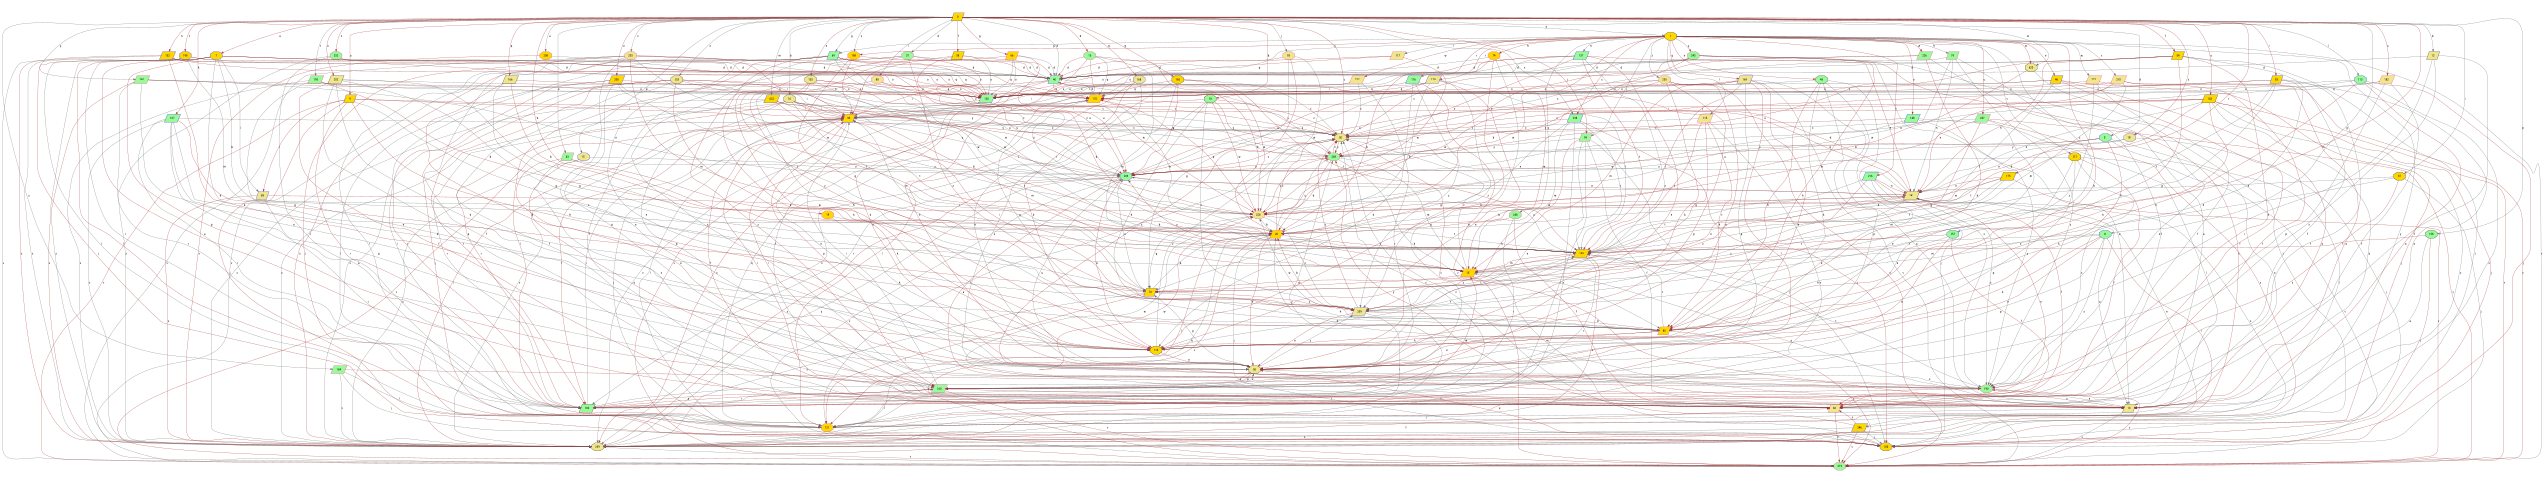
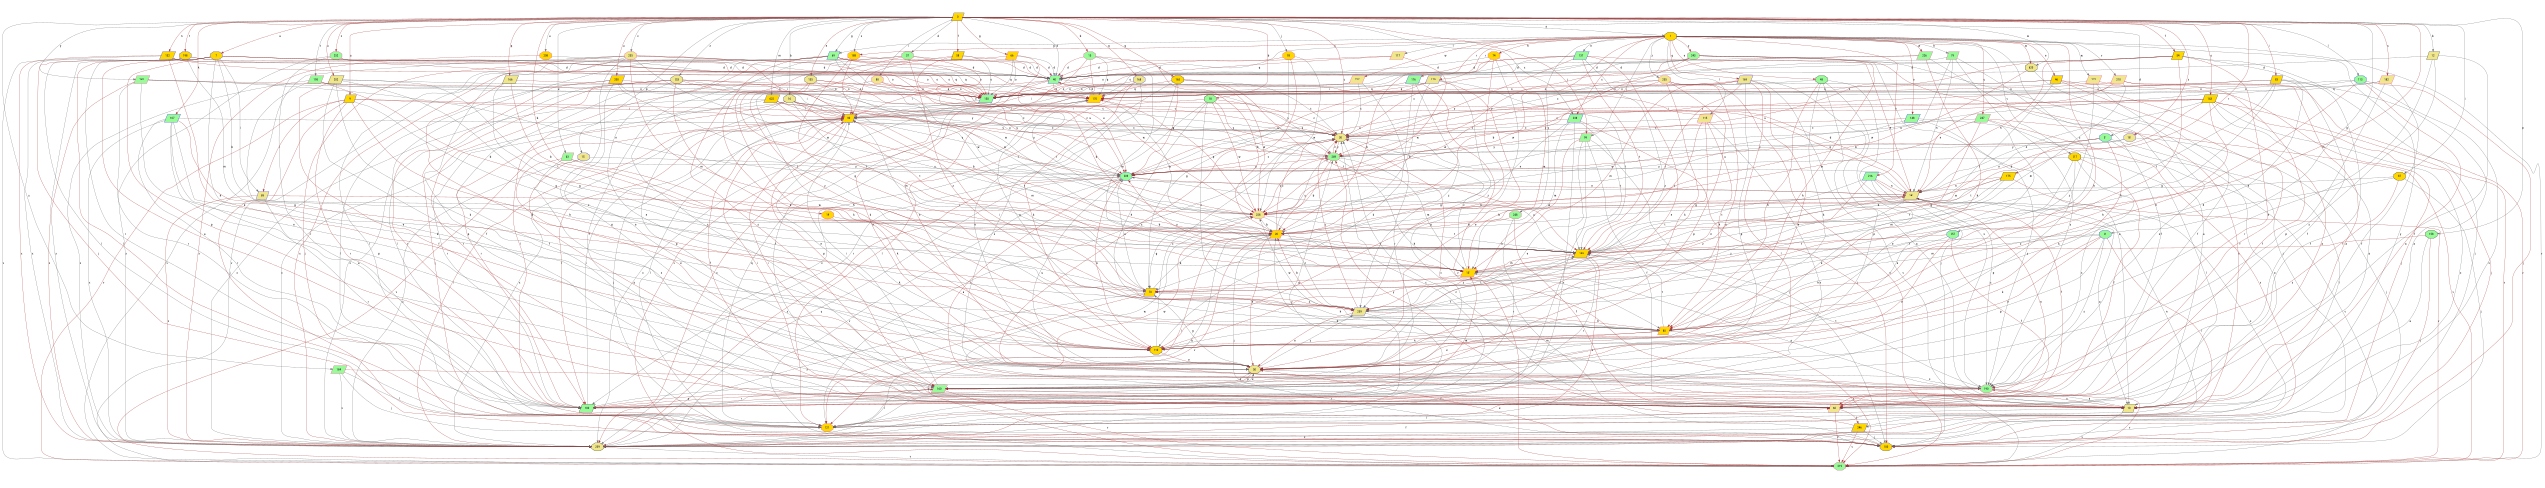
(1289, 56) -> (1289, 56)
(1849, 417) -> (1850, 414)
